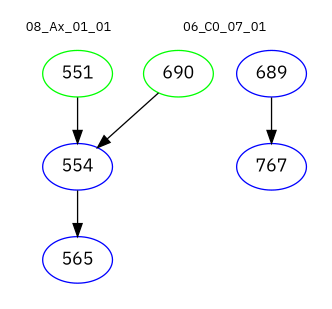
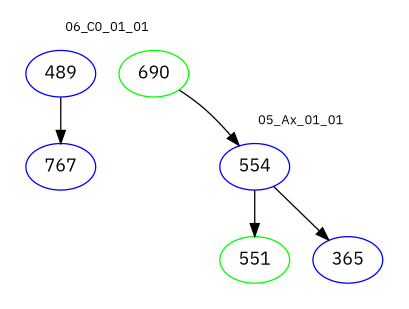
(69, 28) -> (301, 121)
(225, 28) -> (107, 28)
(272, 74) -> (61, 74)
(78, 114) -> (255, 207)
(78, 260) -> (348, 260)
